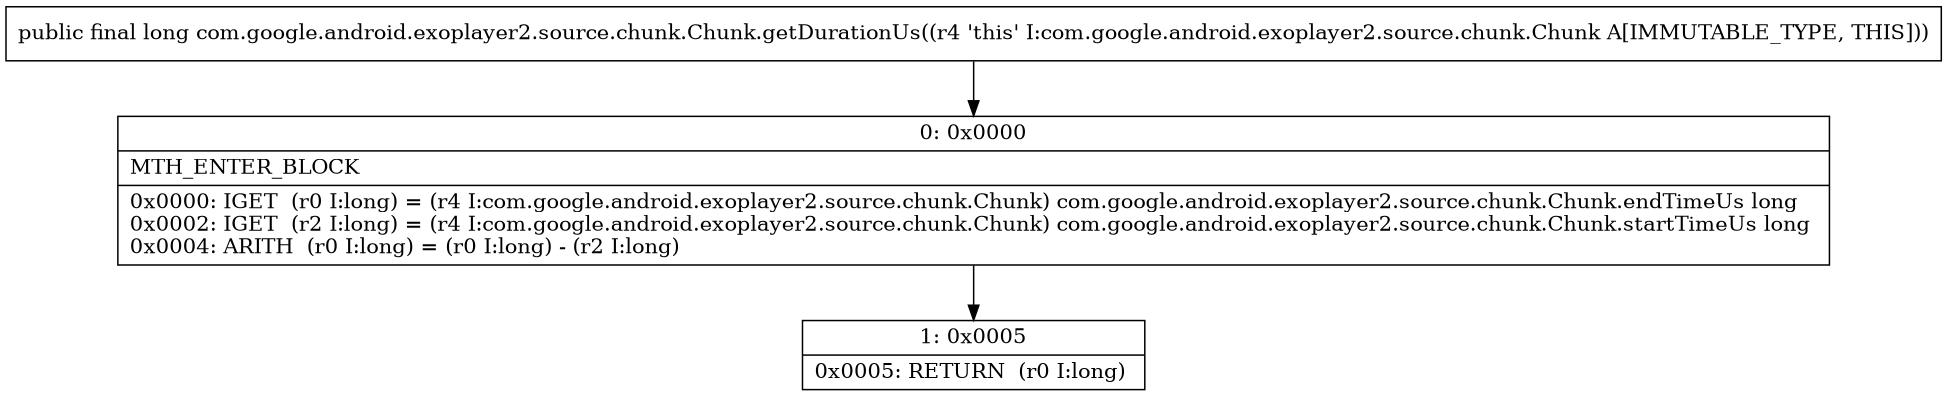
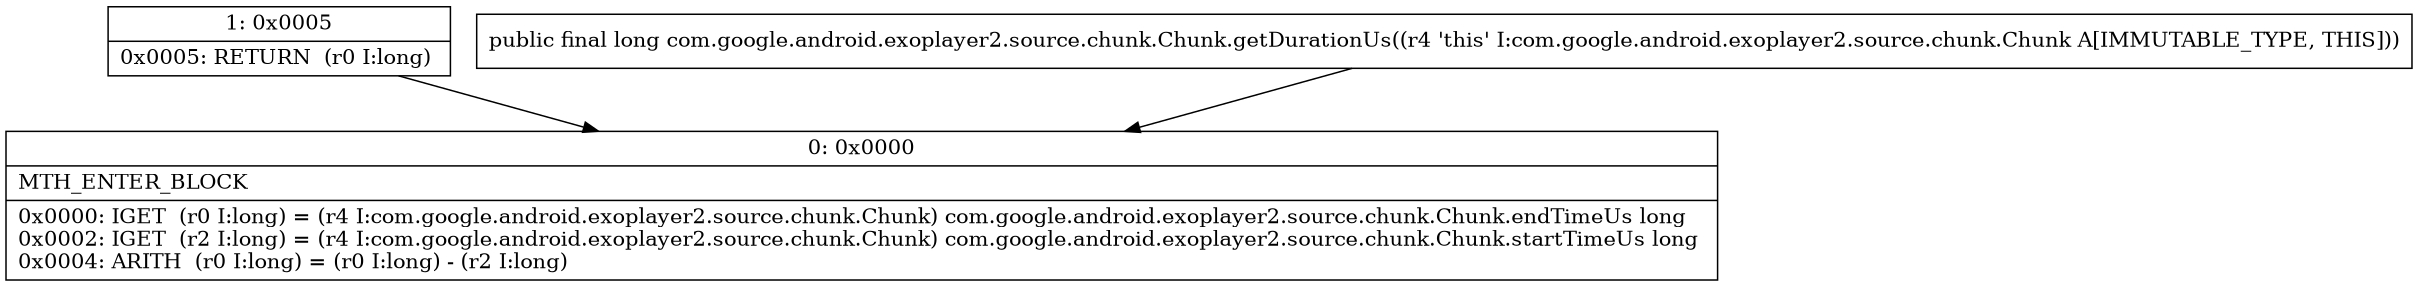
(974, 285) -> (491, 101)
